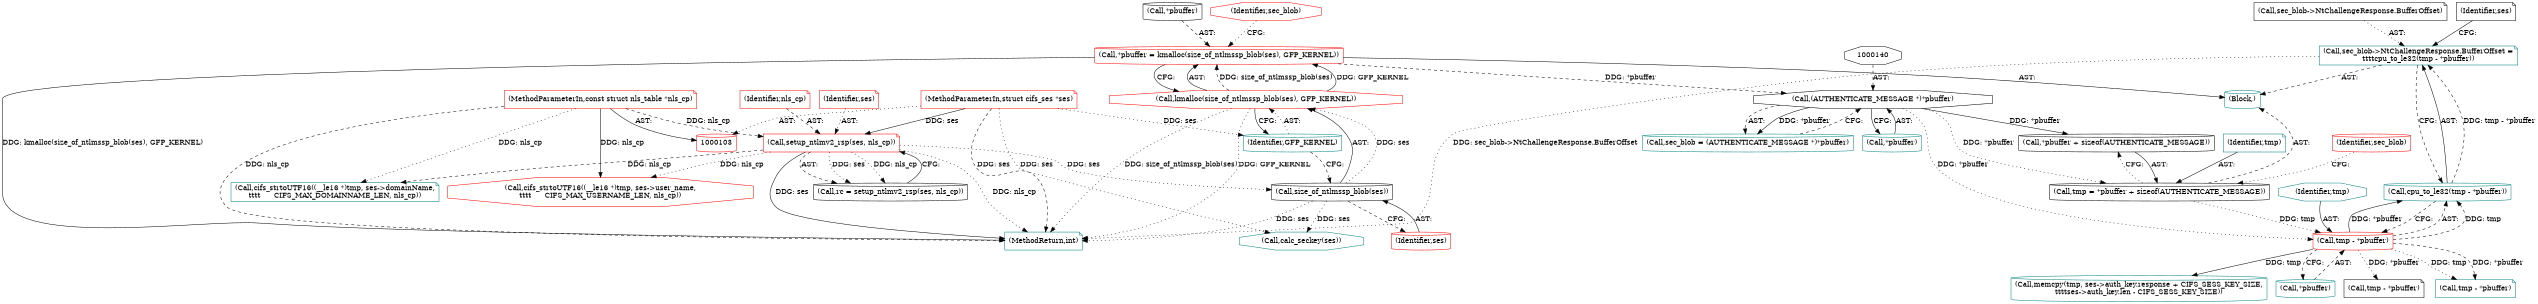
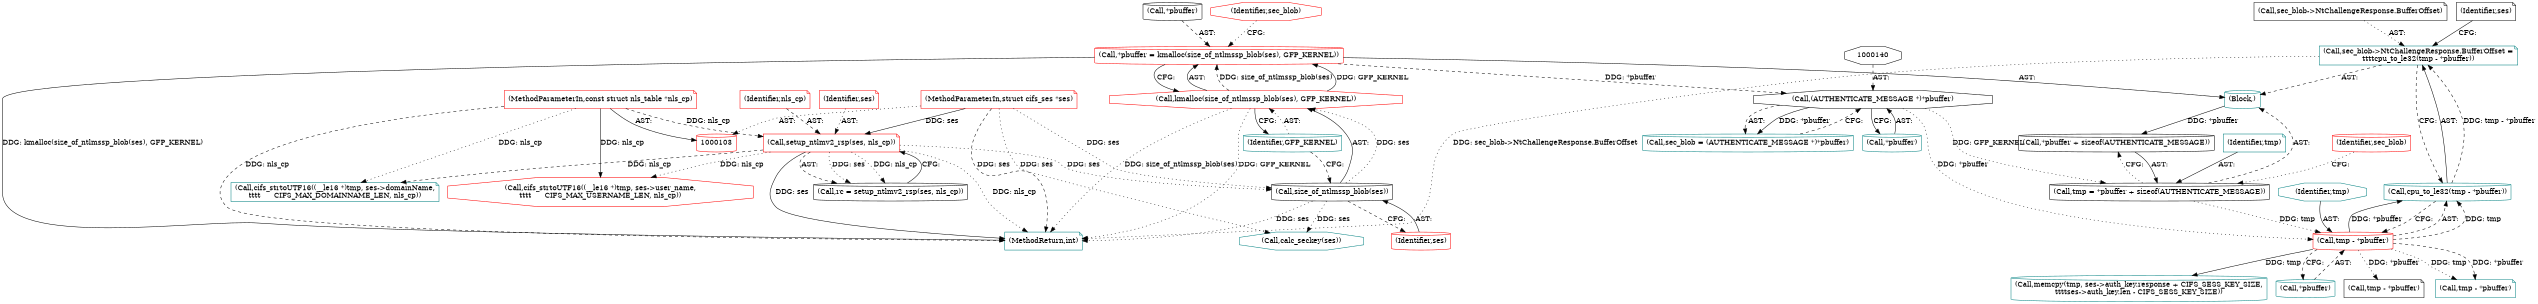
(1992, 121) -> (2186, 119)
(1148, 122) -> (1132, 173)
(1988, 143) -> (1988, 143)
